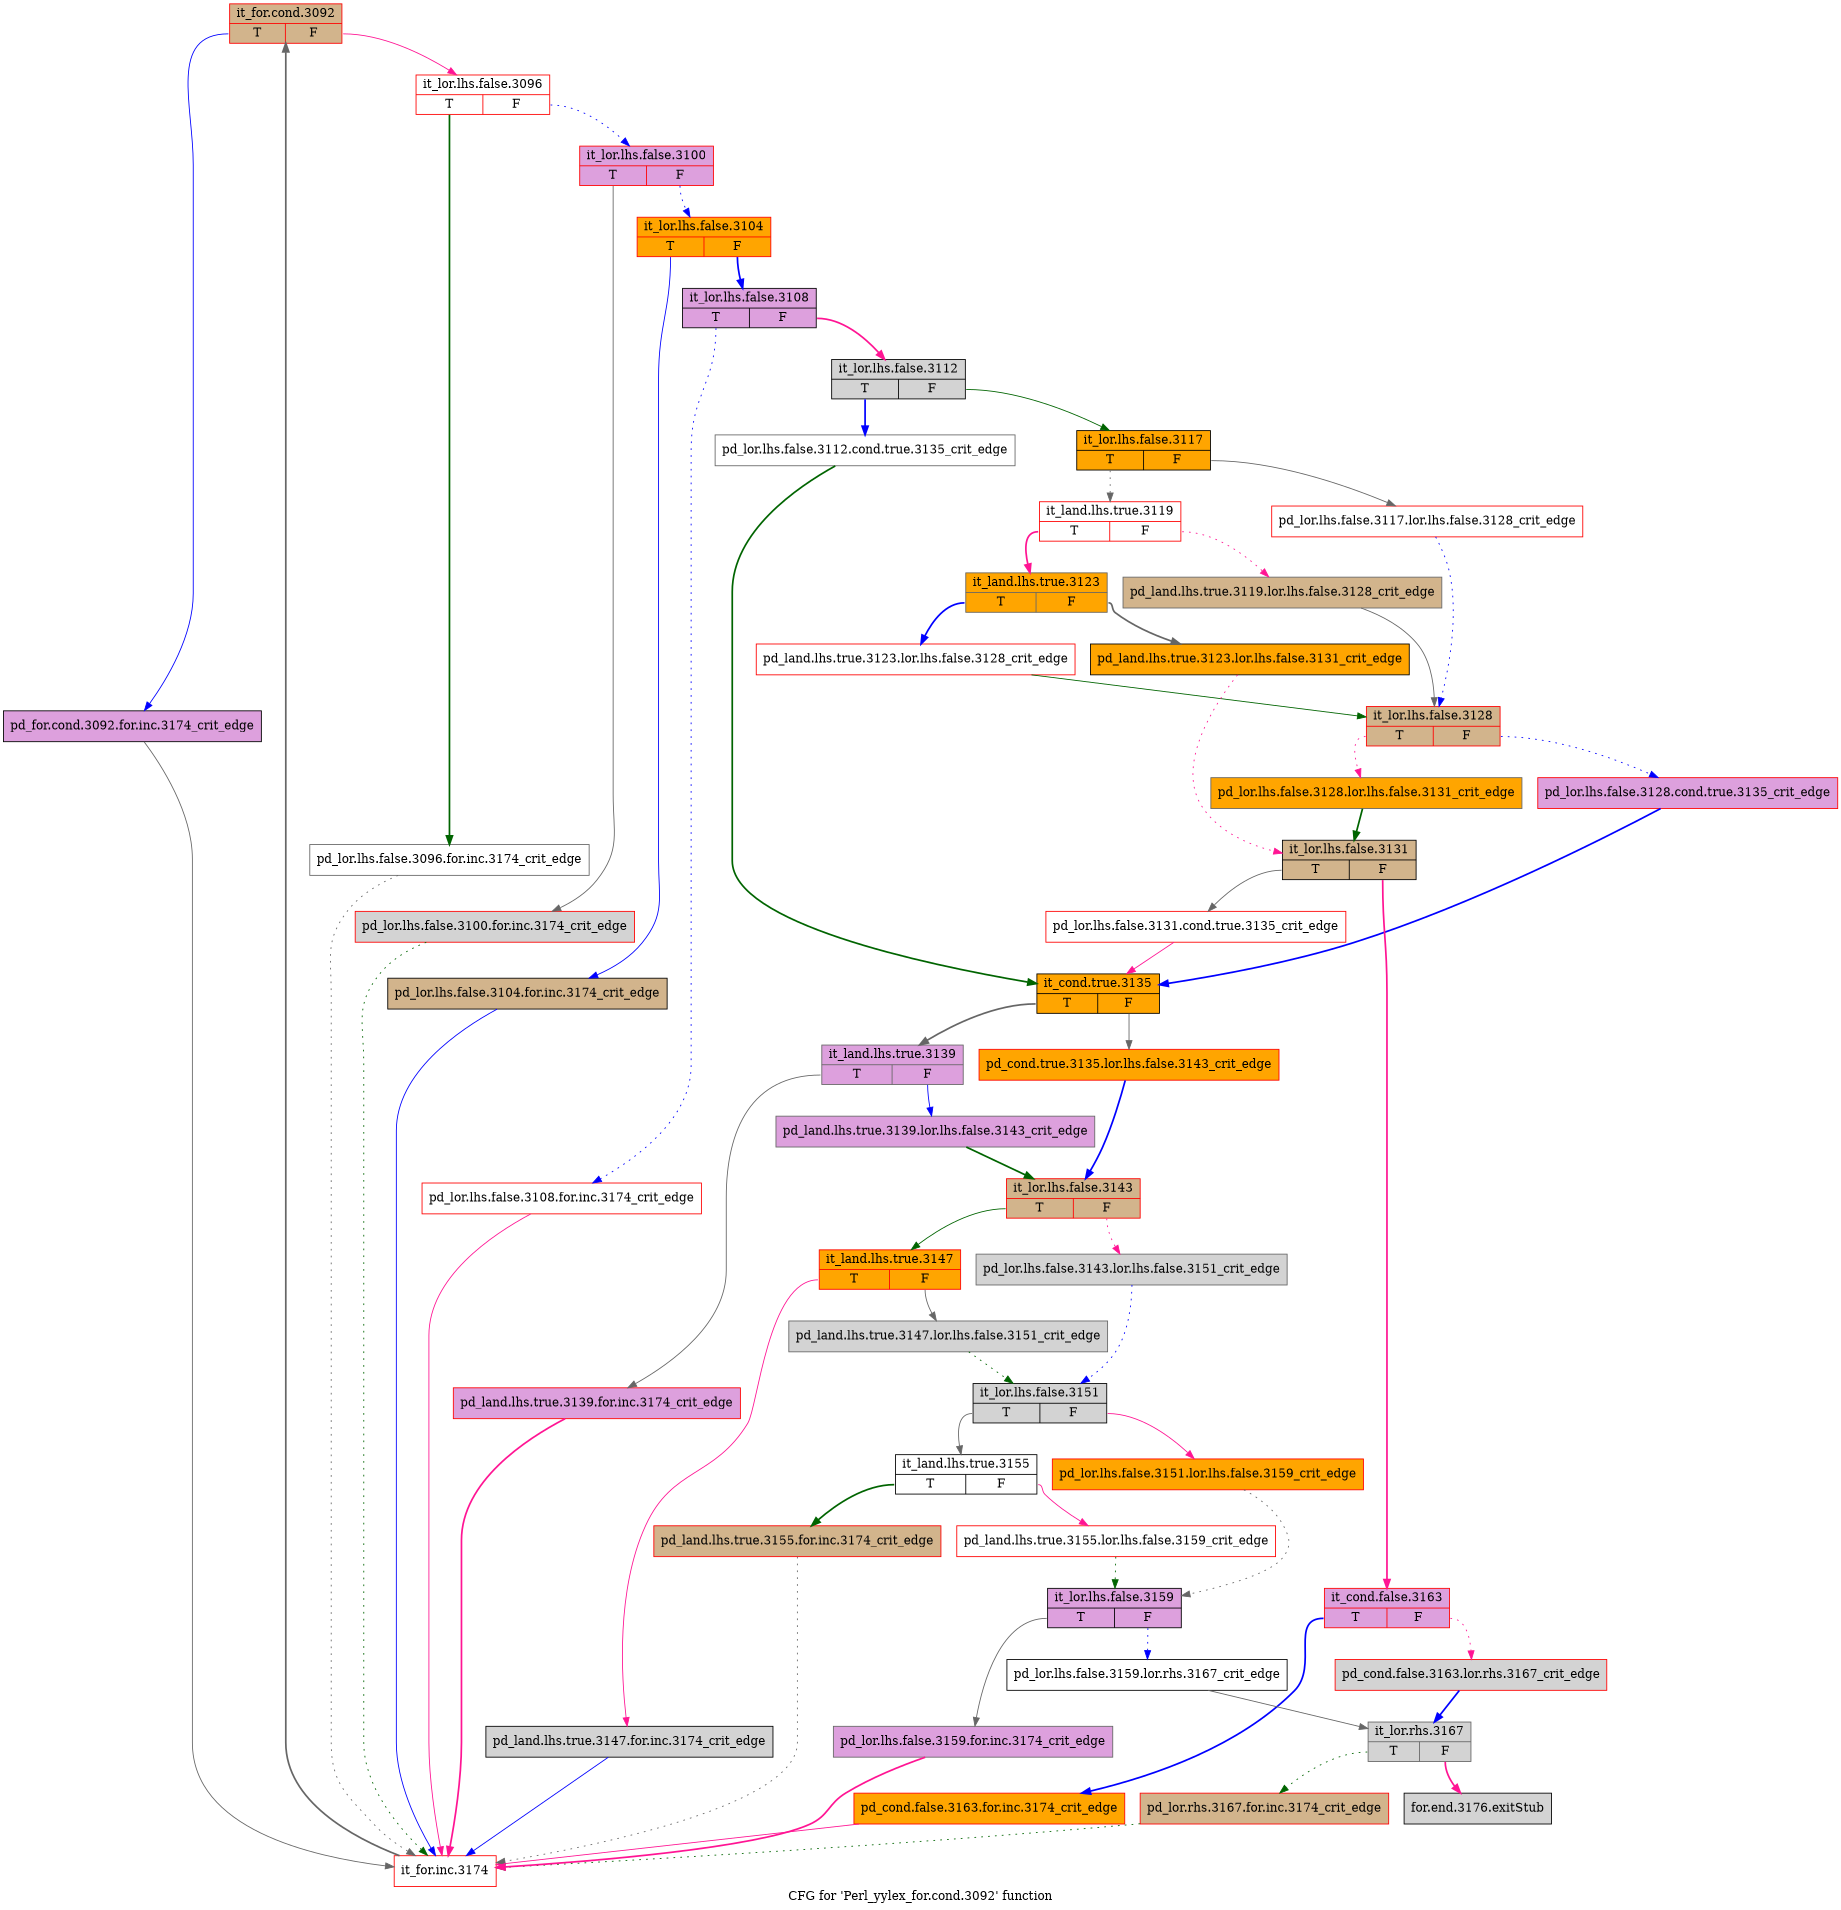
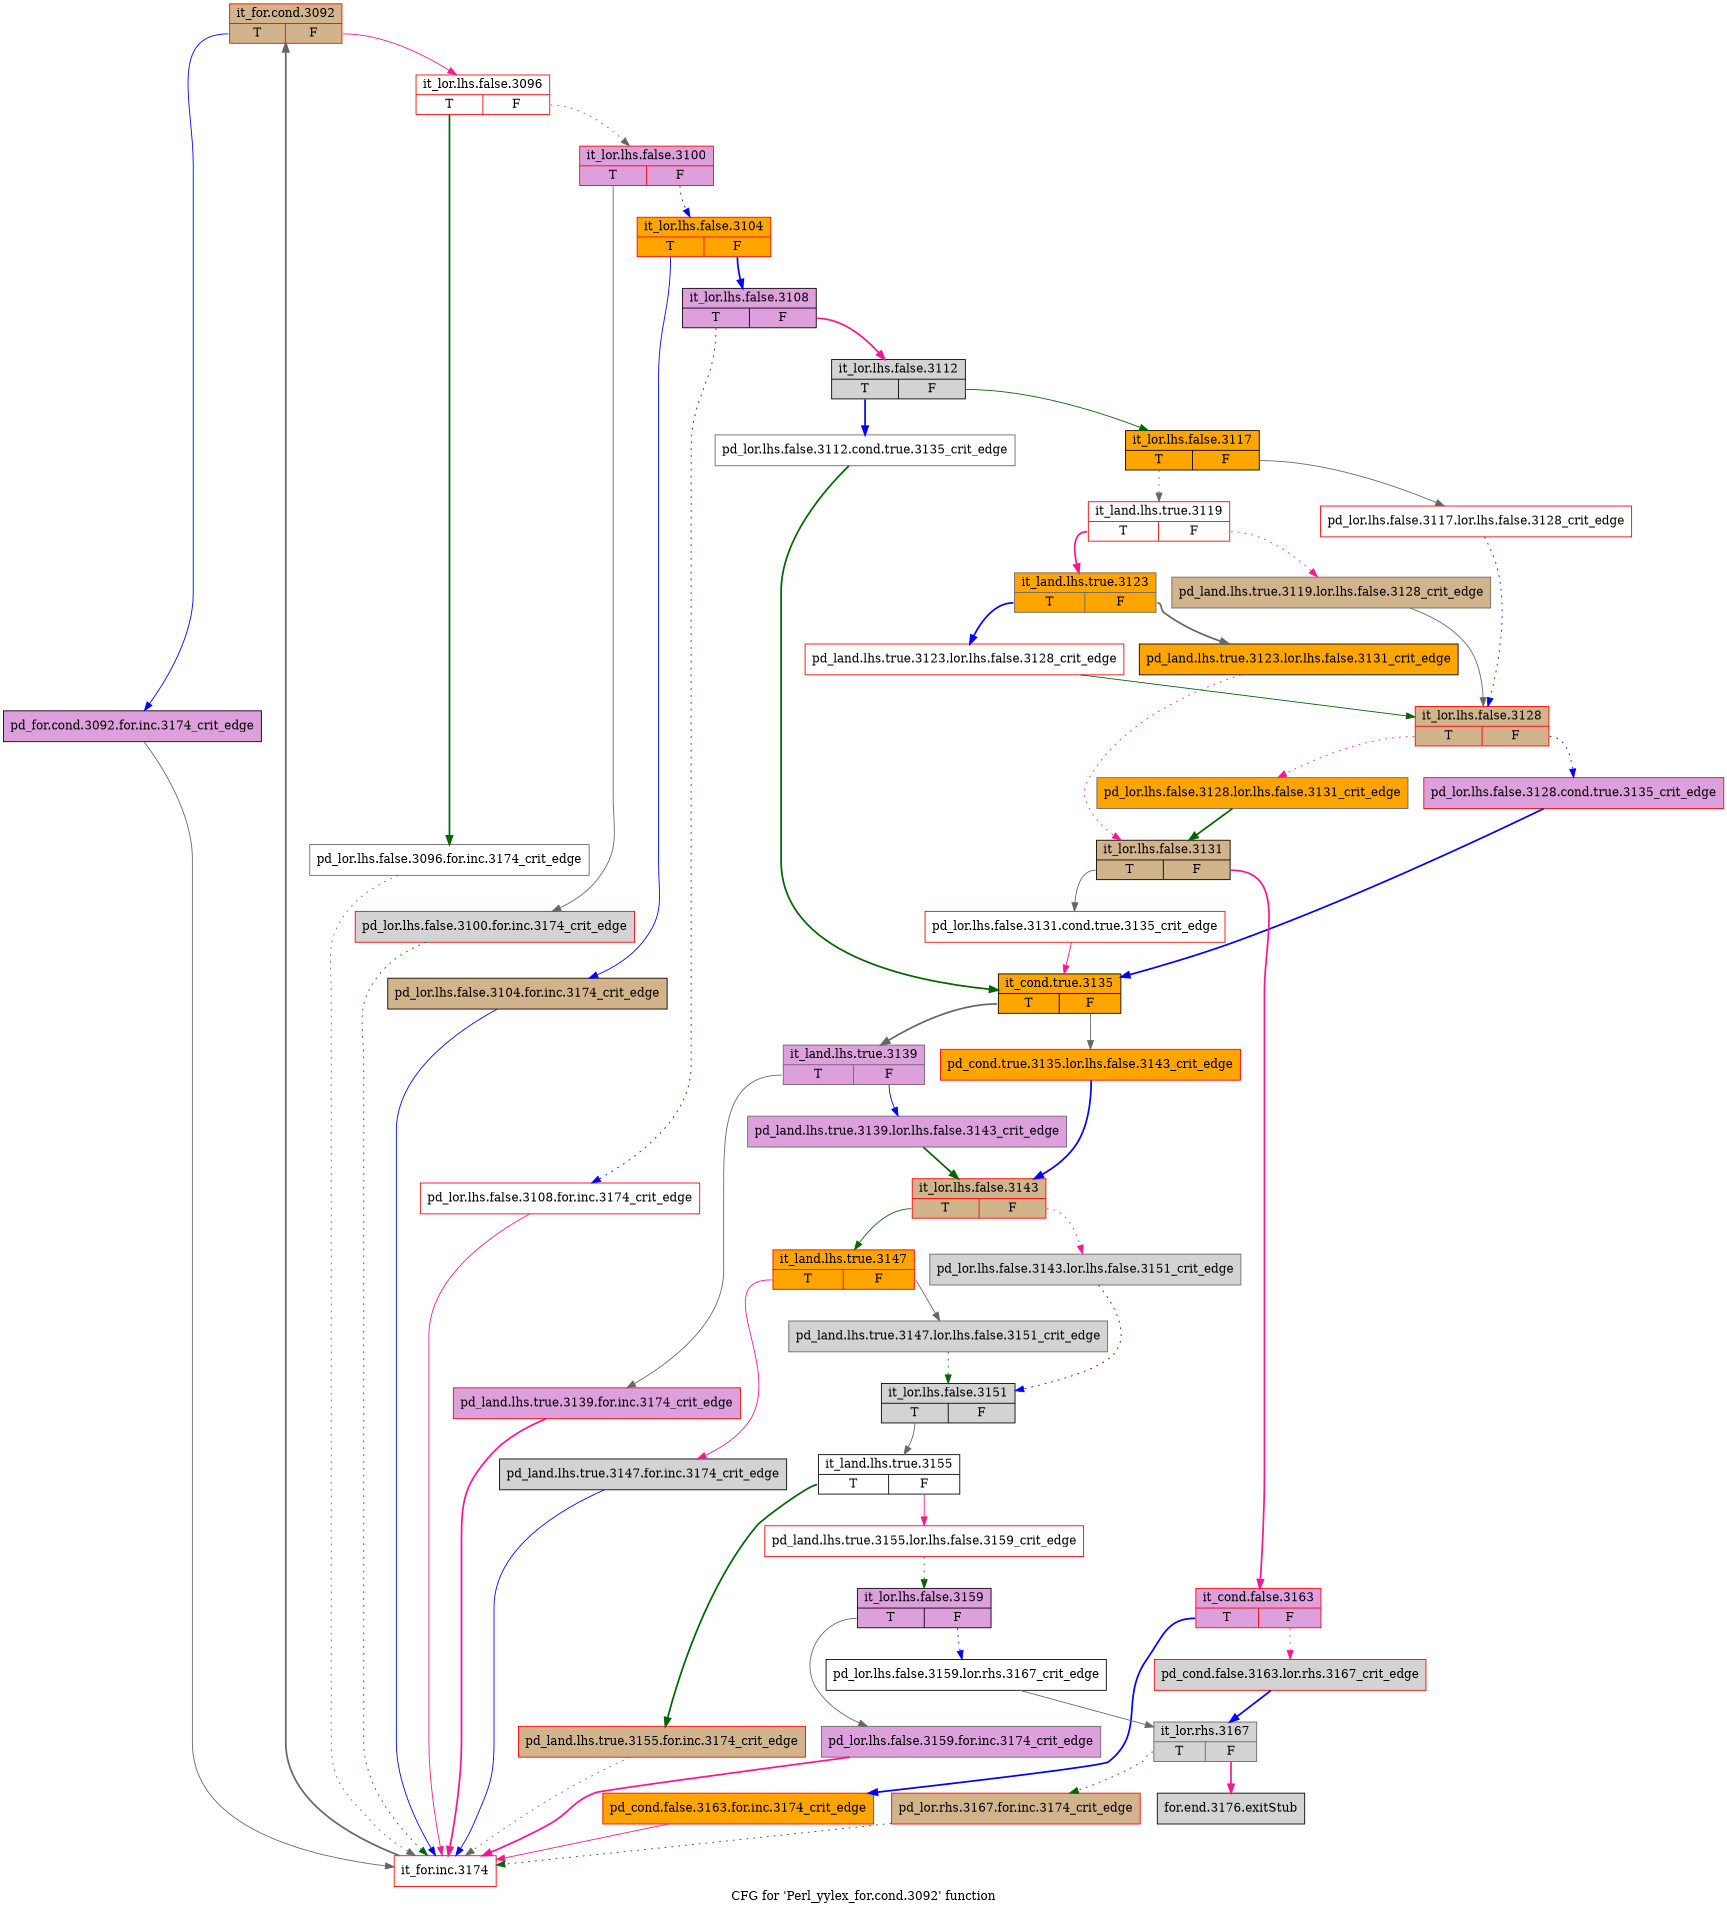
(590, 116) -> (590, 116)
(1208, 1474) -> none
